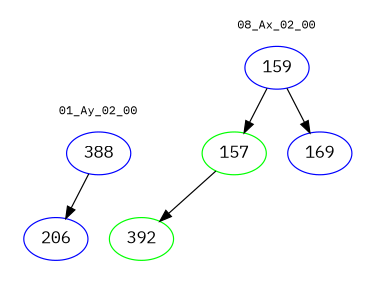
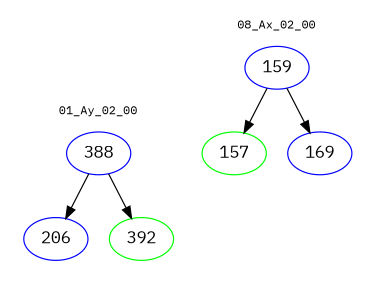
(192, 192) -> (117, 191)
